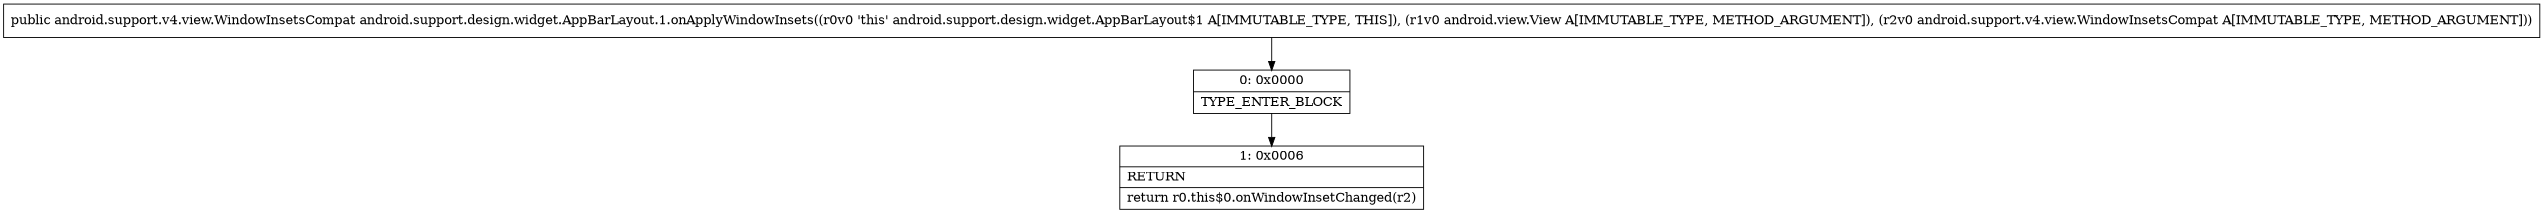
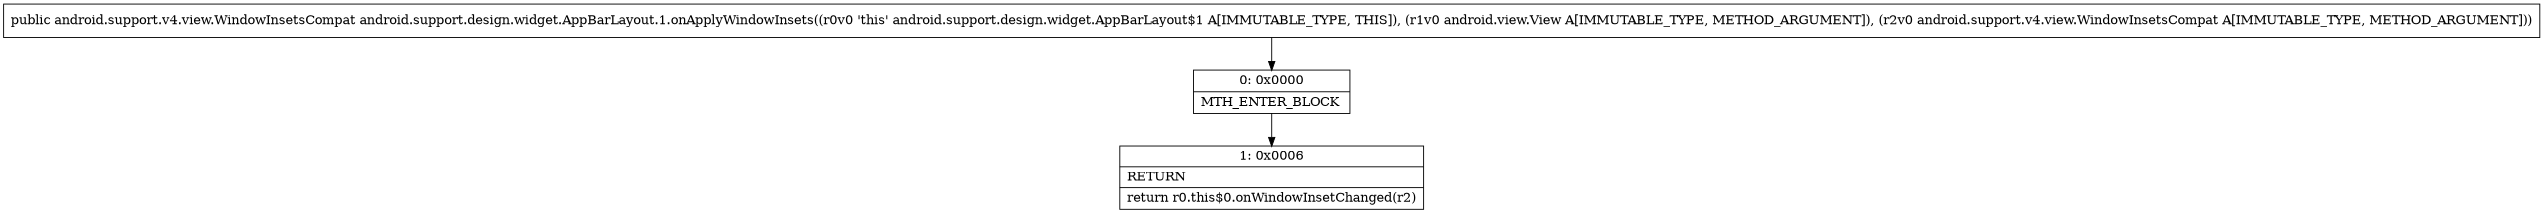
(1272, 102) -> (1270, 102)
